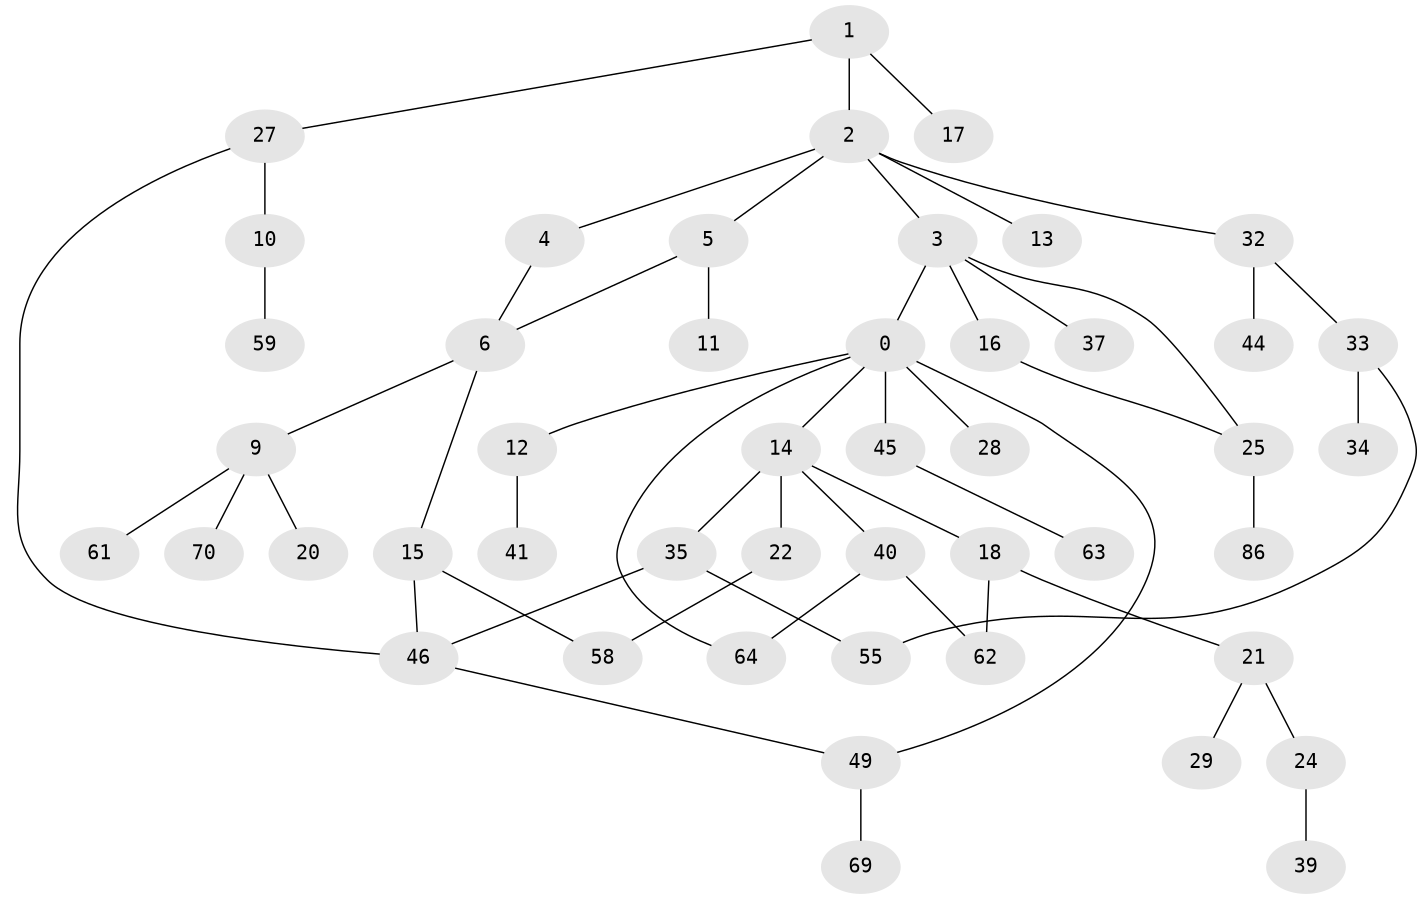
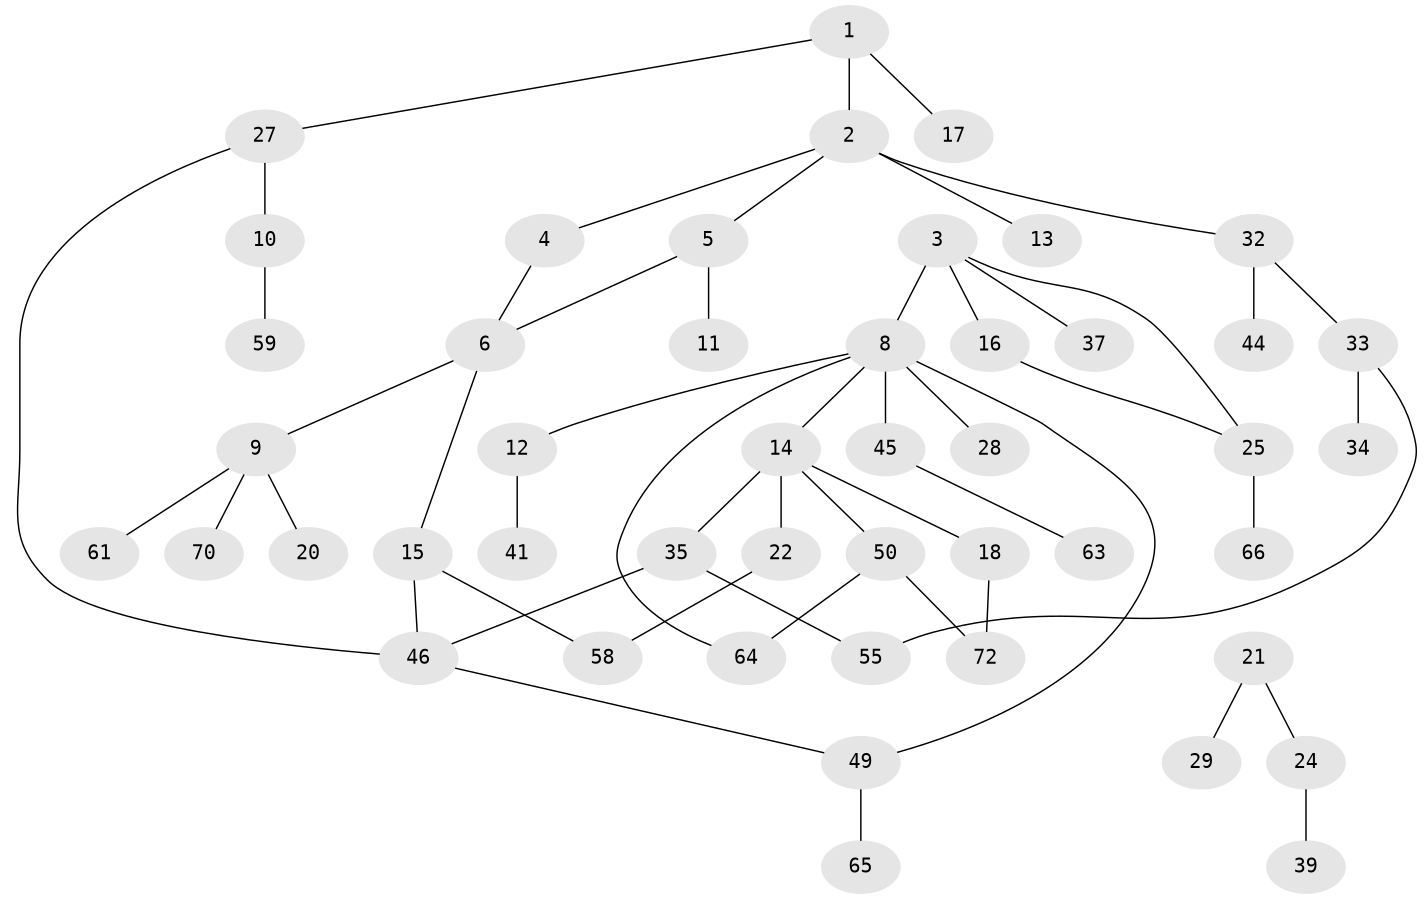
(893, 189) -> none
(886, 345) -> (886, 345)
(886, 554) -> (886, 554)
(1254, 554) -> (1254, 554)
(1114, 608) -> none
(986, 658) -> (986, 658)
(861, 867) -> (861, 867)
